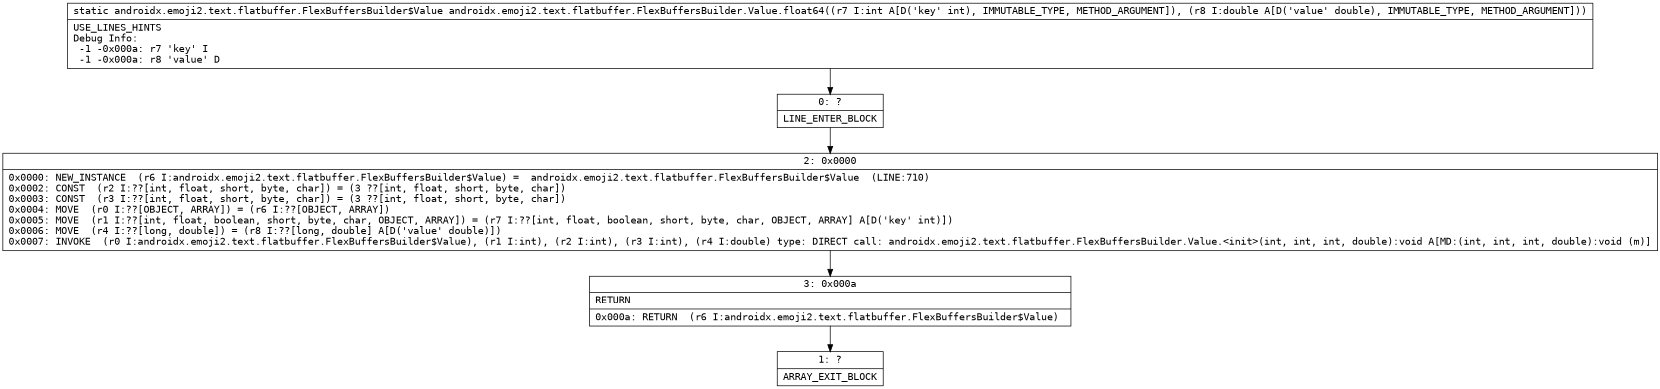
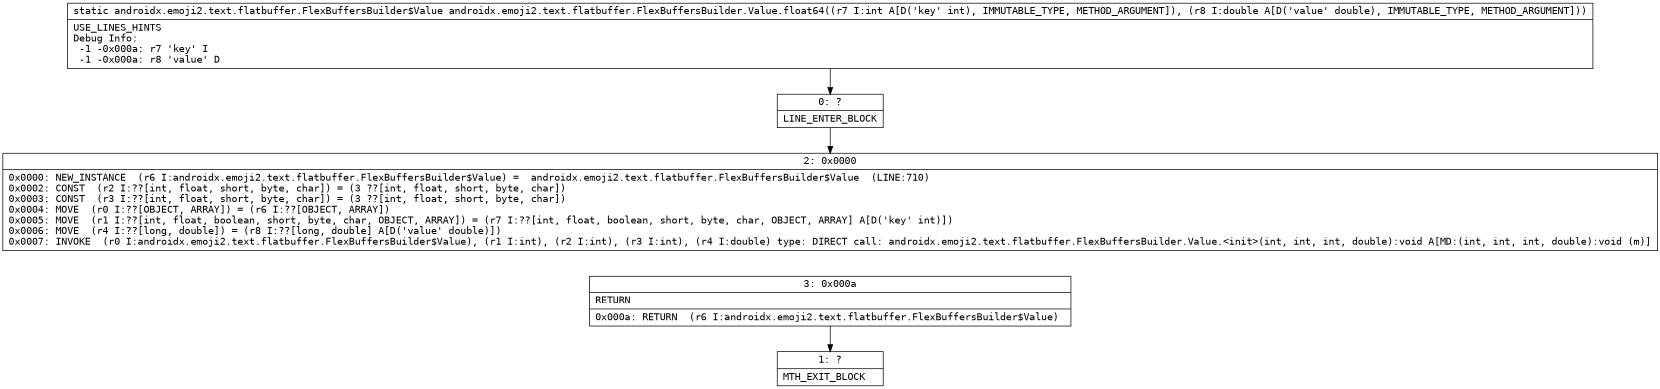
(830, 260) -> none
(830, 377) -> (824, 377)
